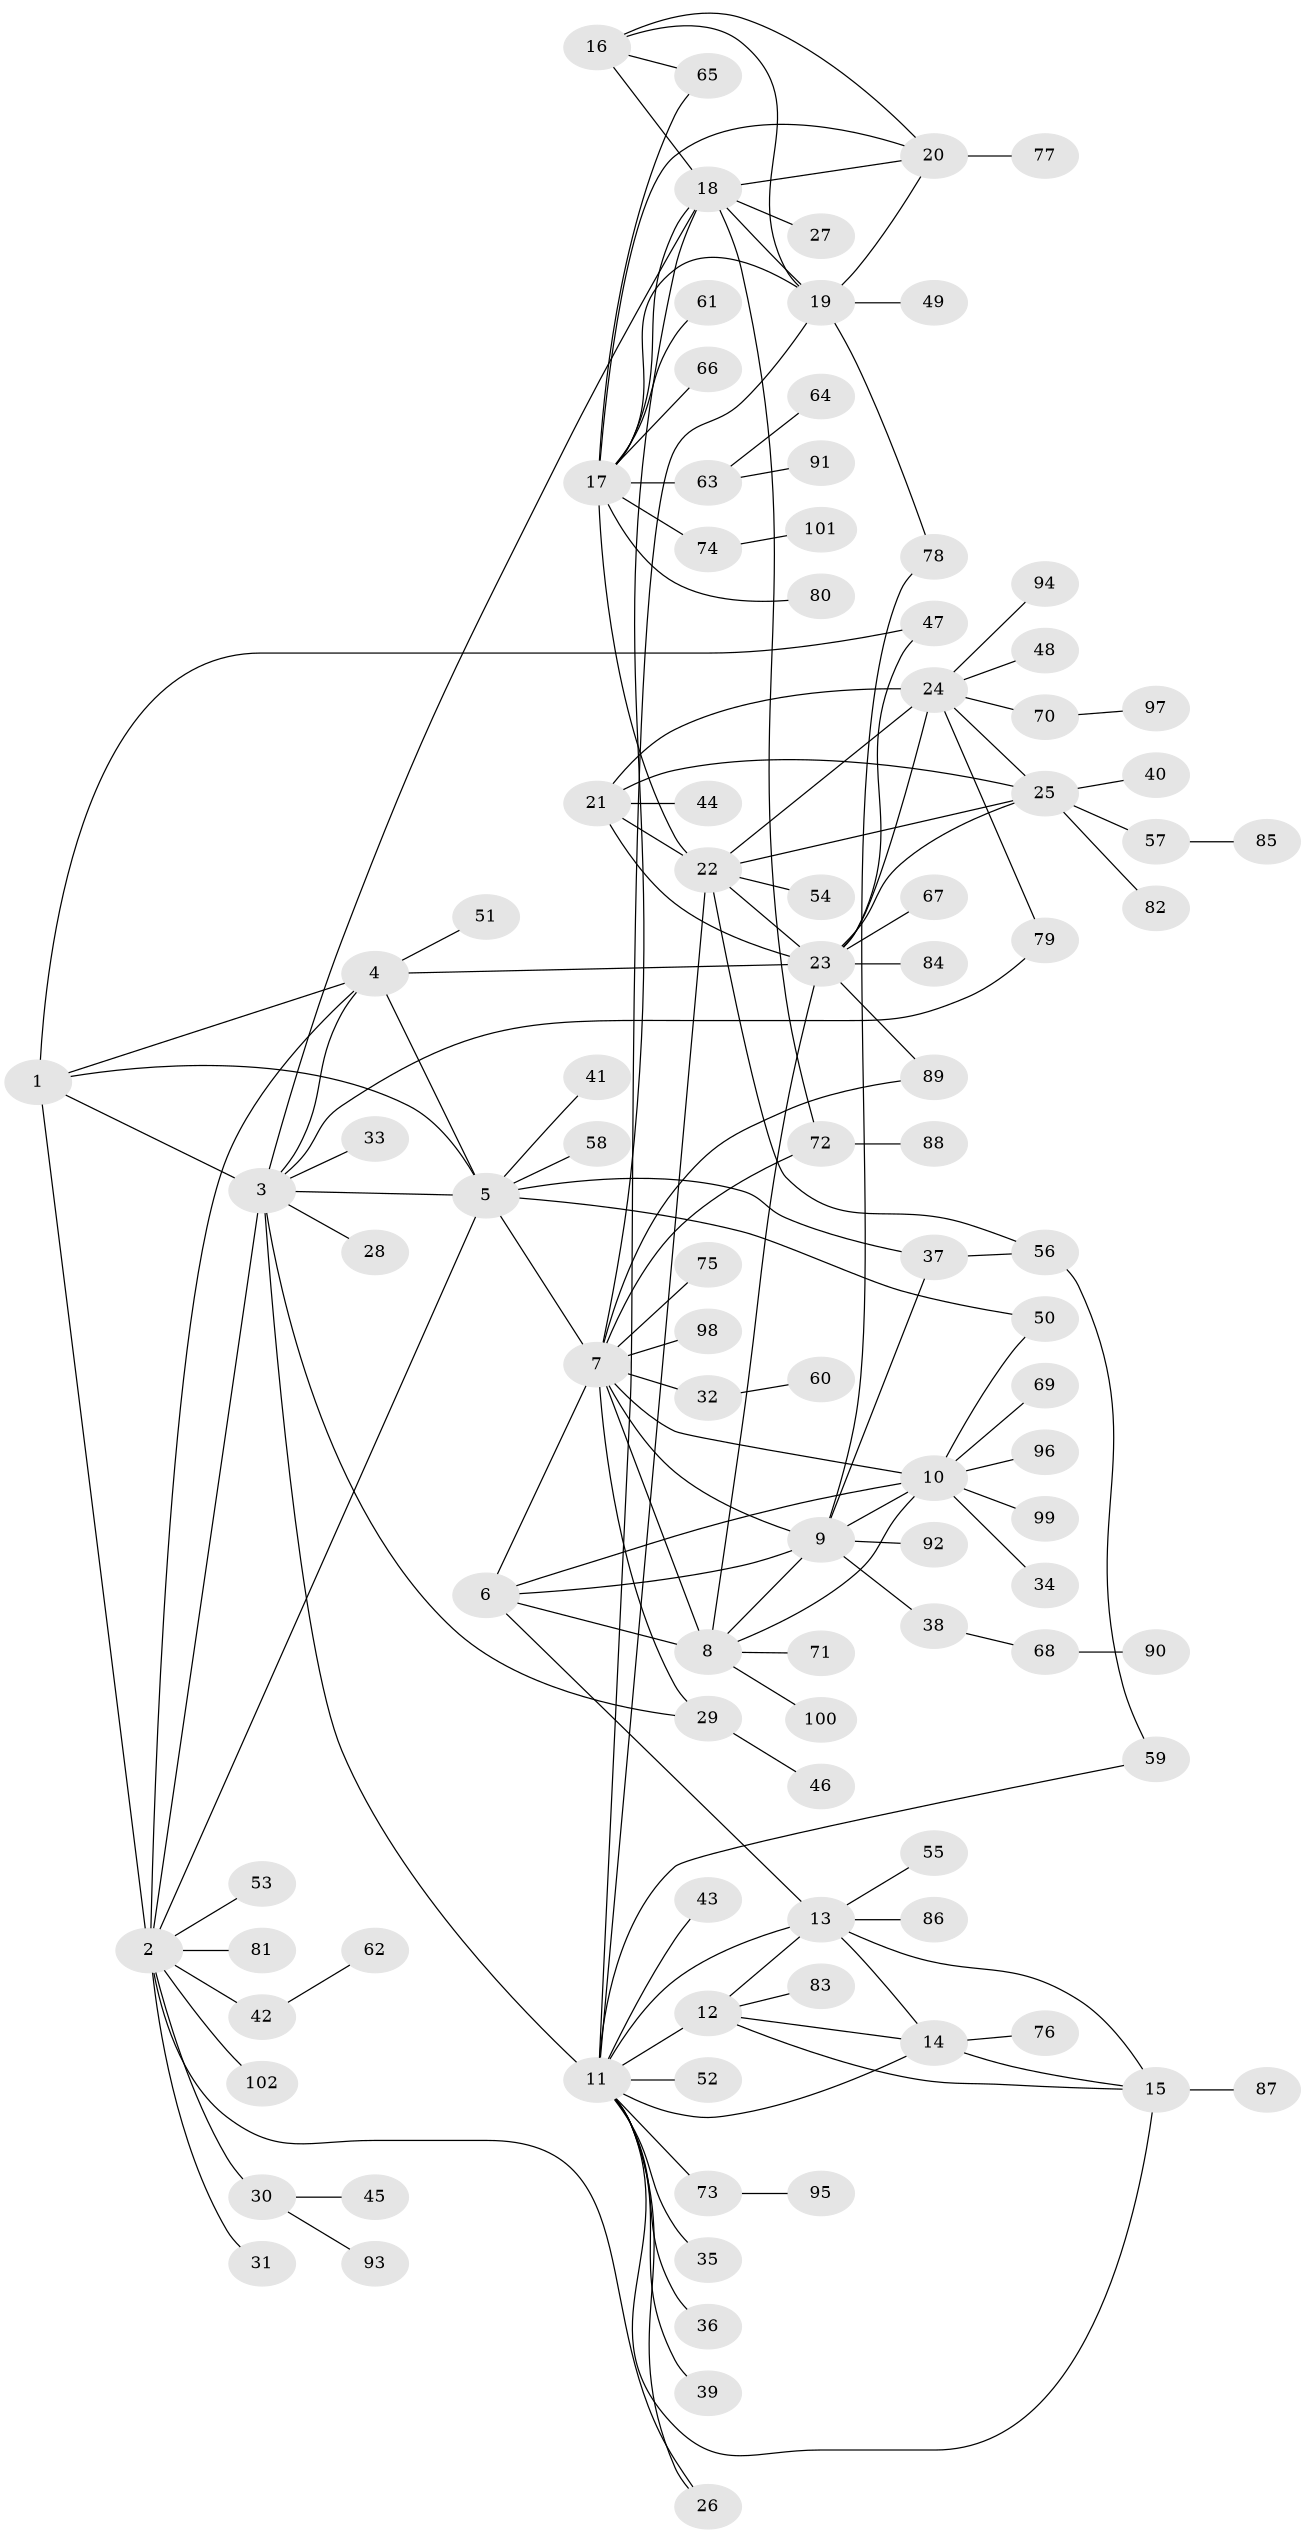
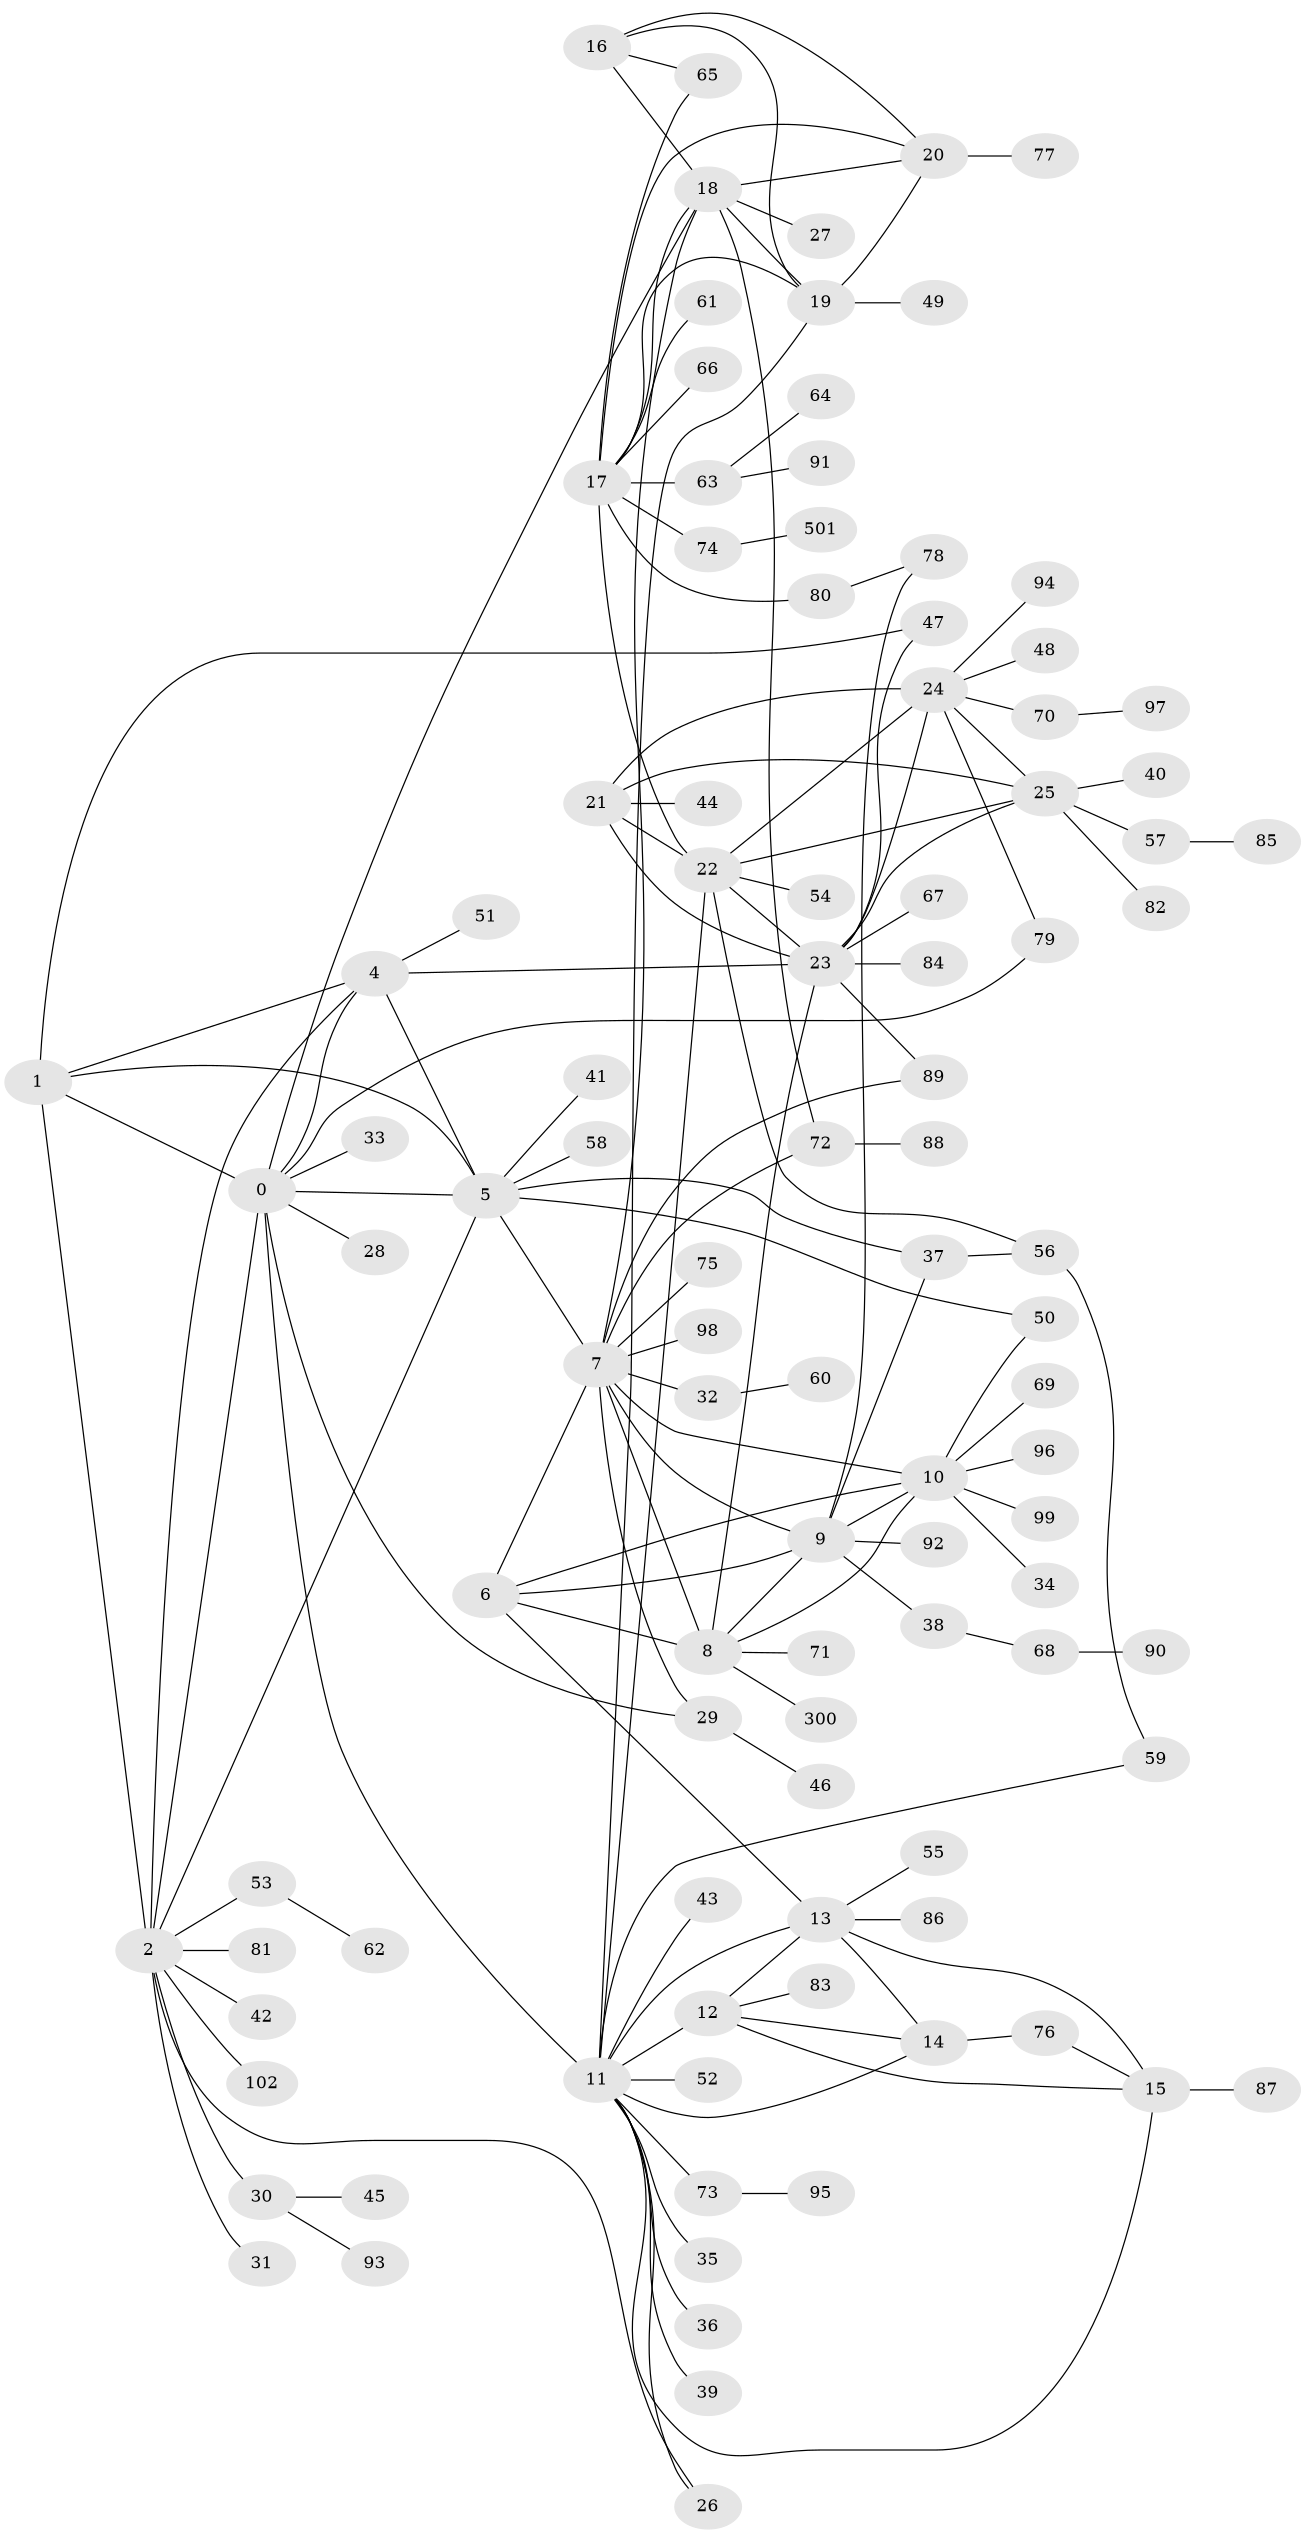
(884, 427) -> (877, 577)
(821, 530) -> (821, 530)
(262, 1191) -> (262, 1191)
(821, 1720) -> (821, 1720)
(319, 1984) -> (319, 1917)
(1043, 2073) -> (1101, 2062)
